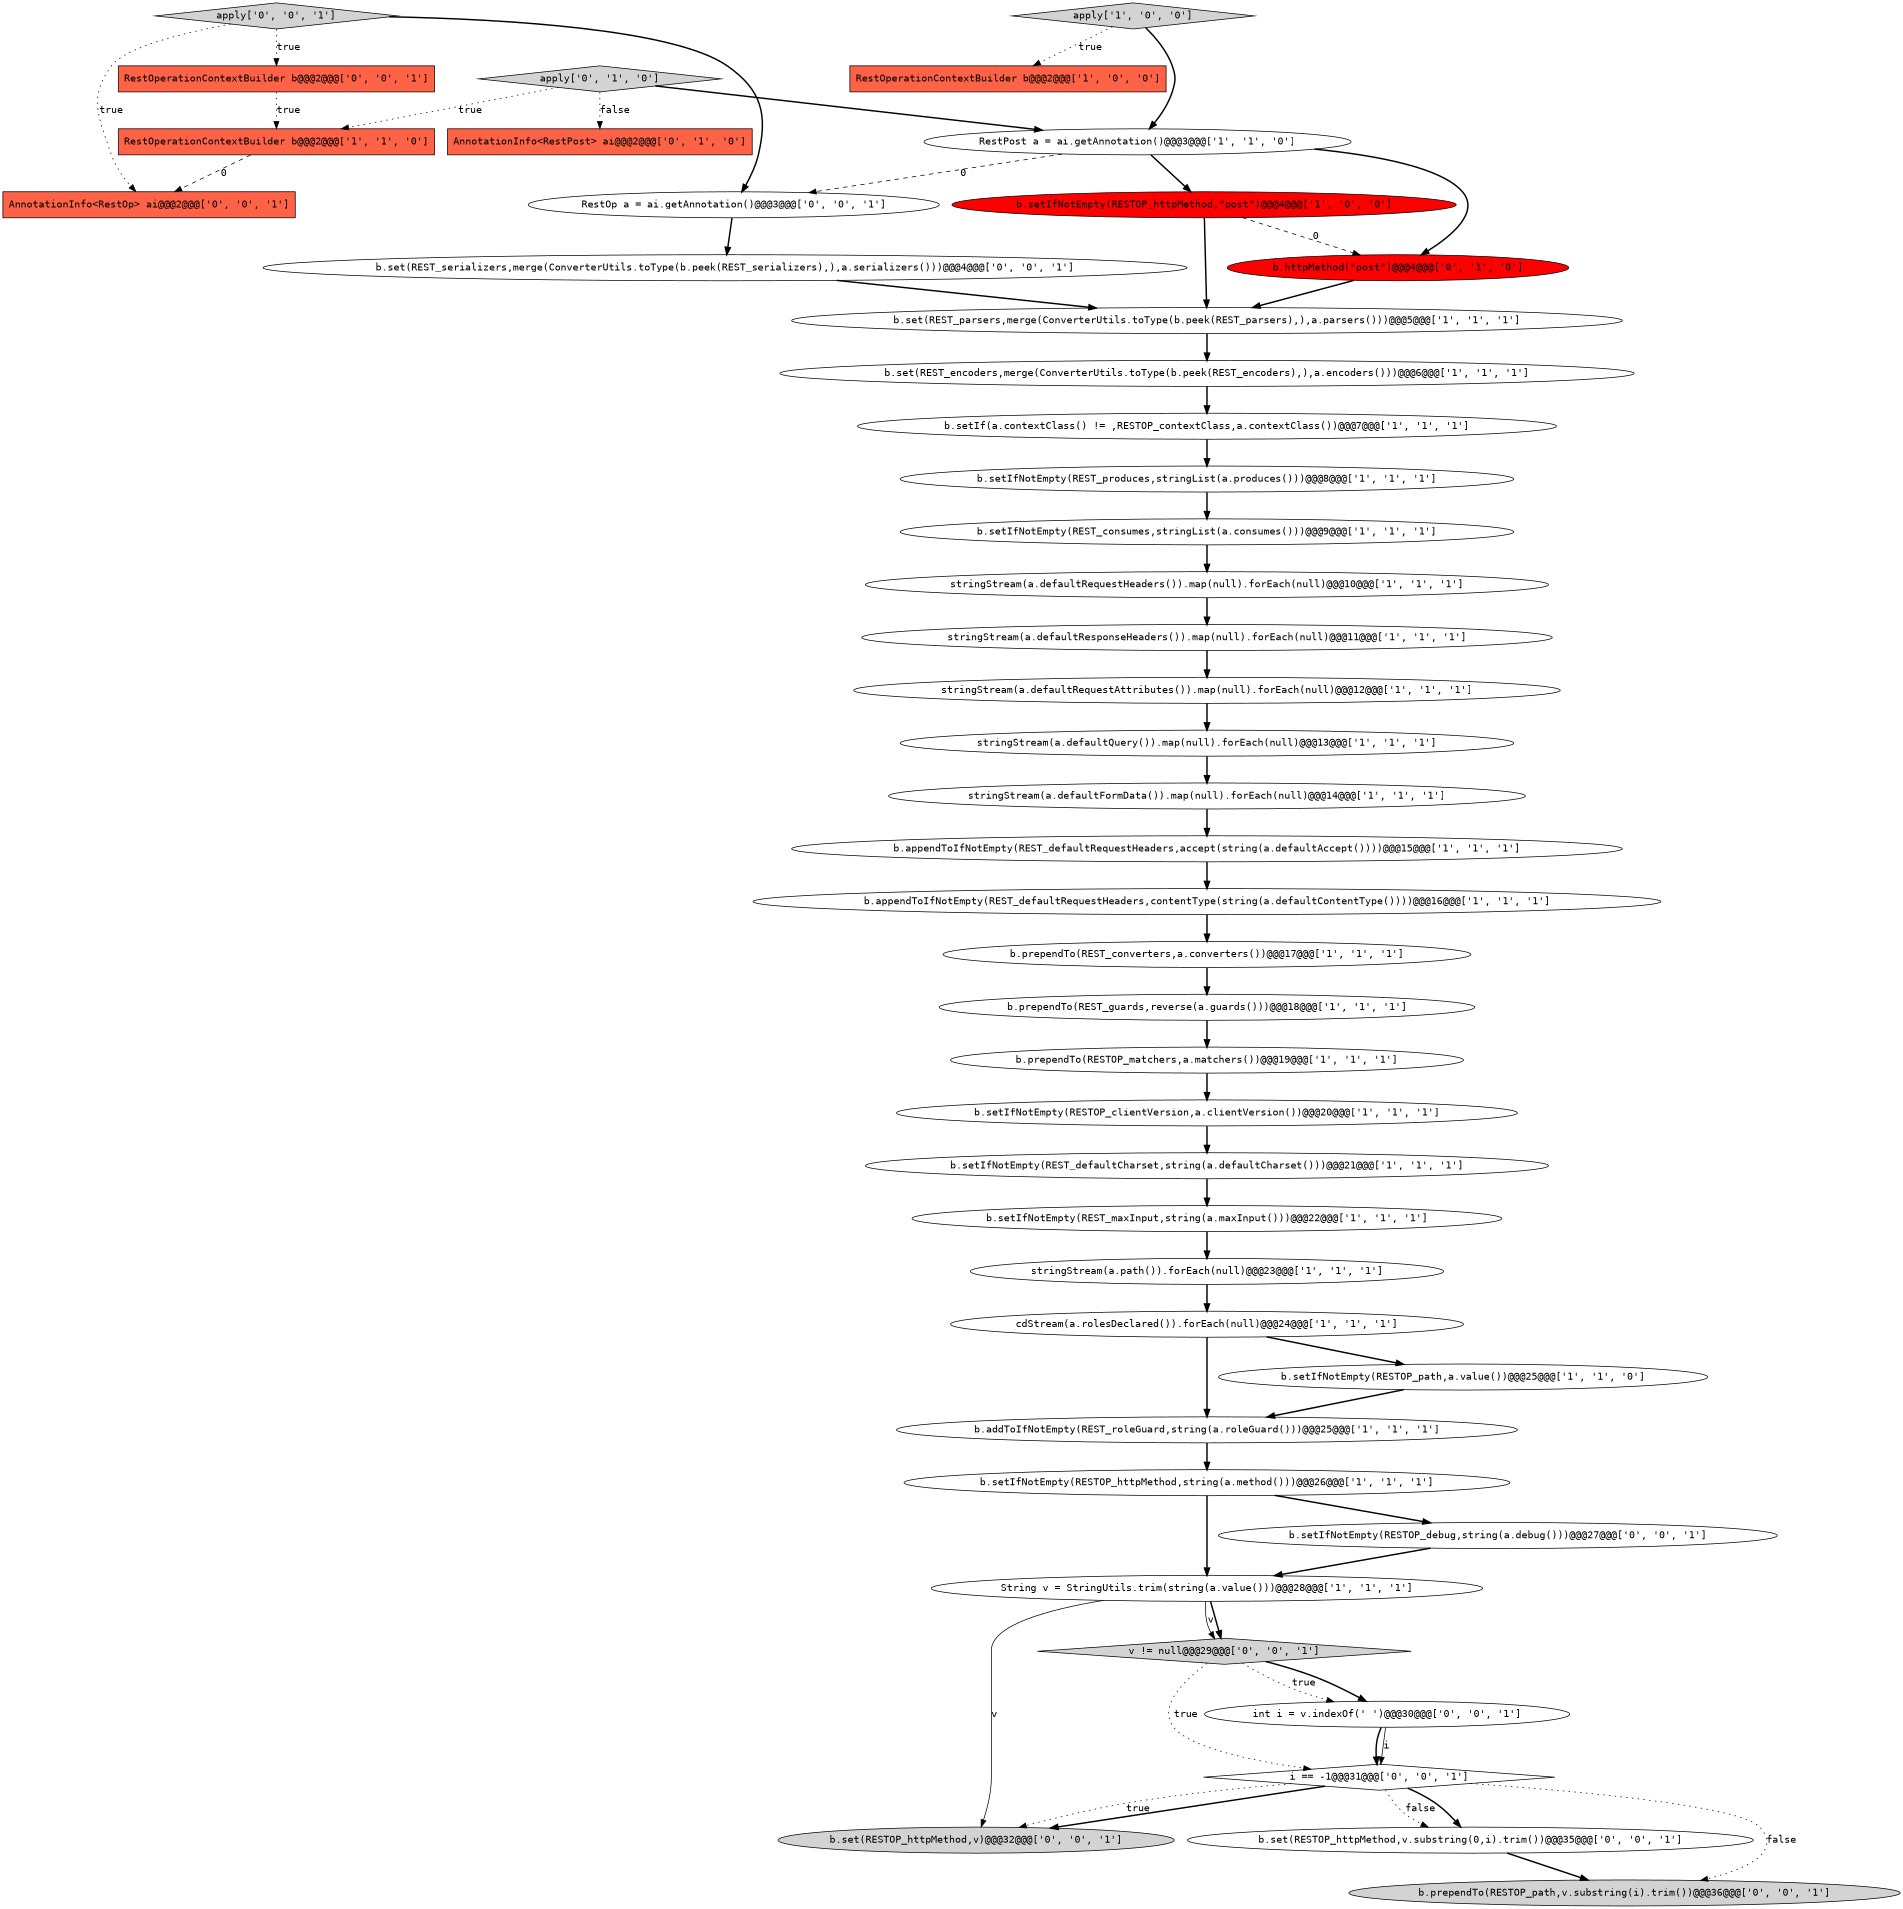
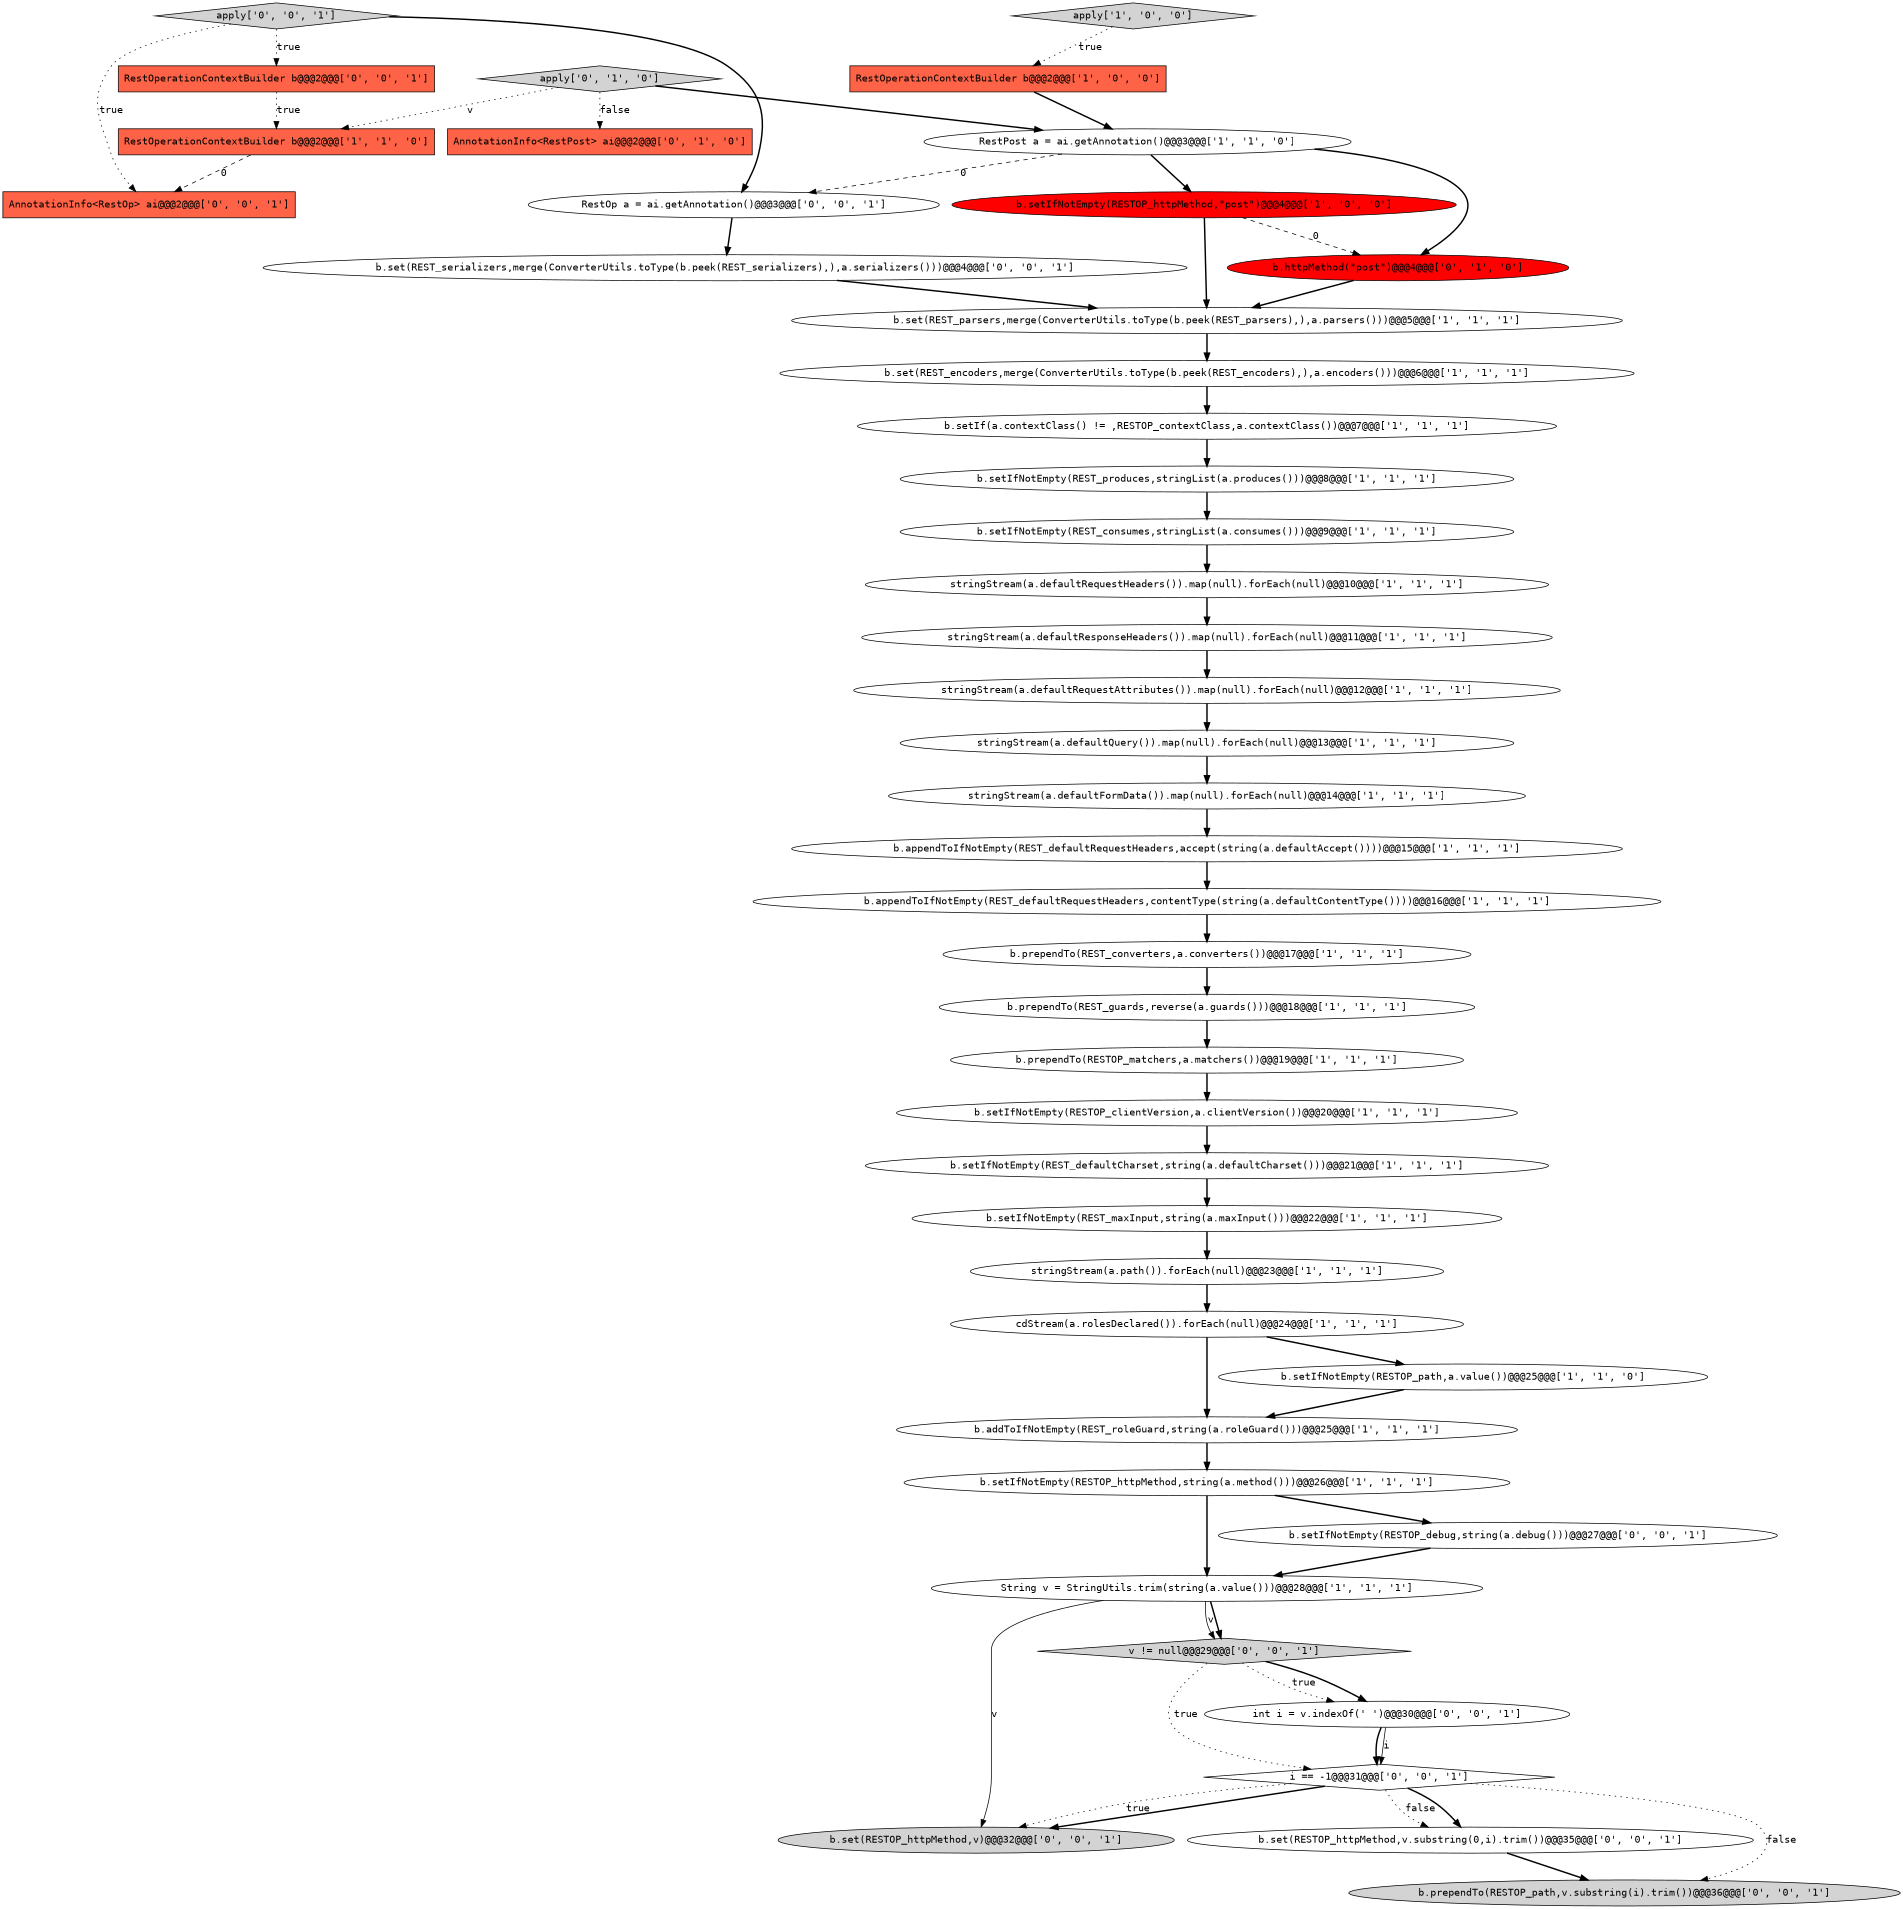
(1174, 74) -> (1070, 109)
(470, 110) -> (470, 110)
